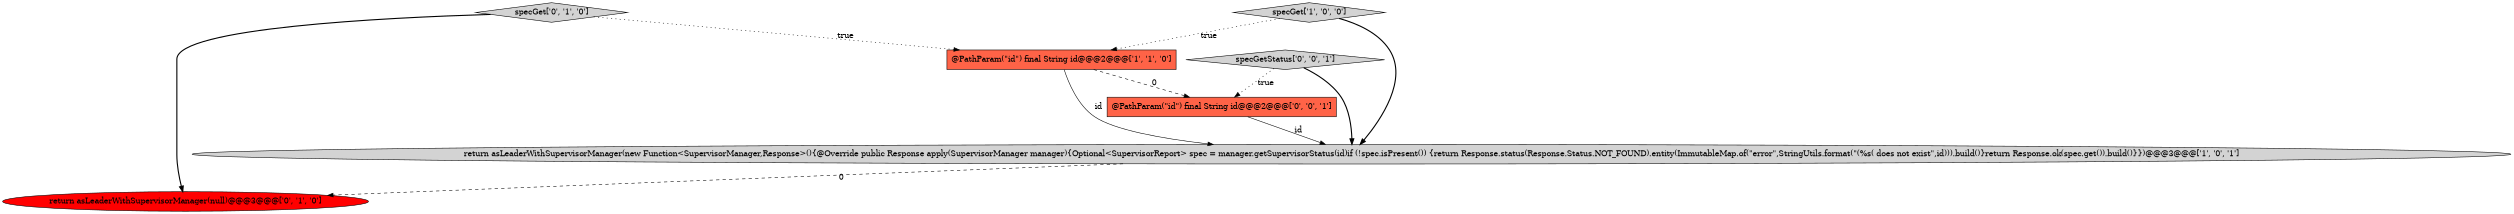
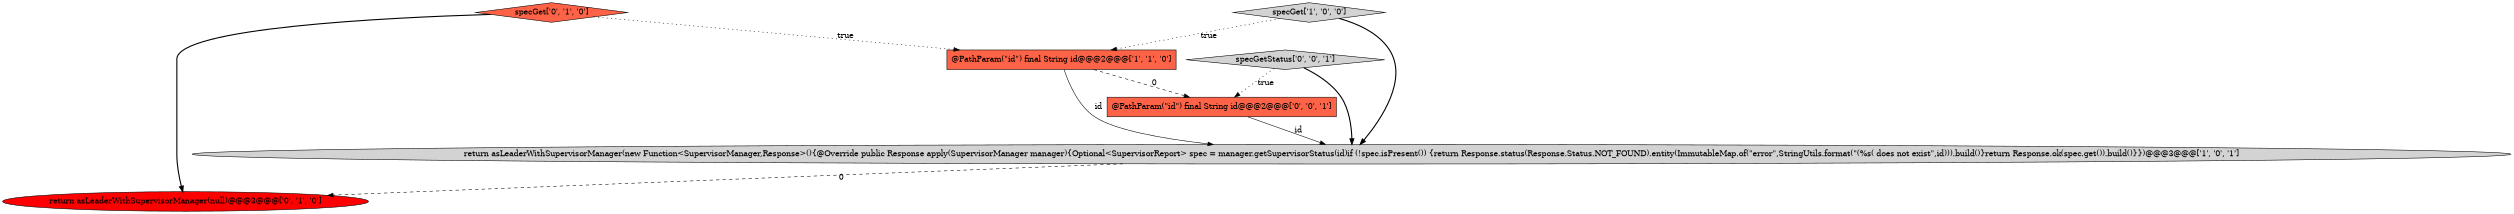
(552, 12) -> (552, 12)
